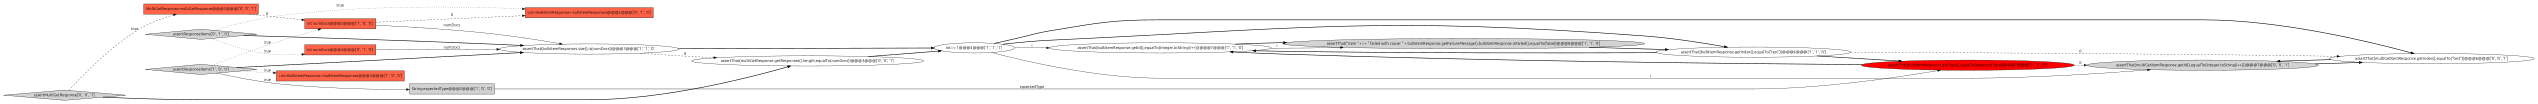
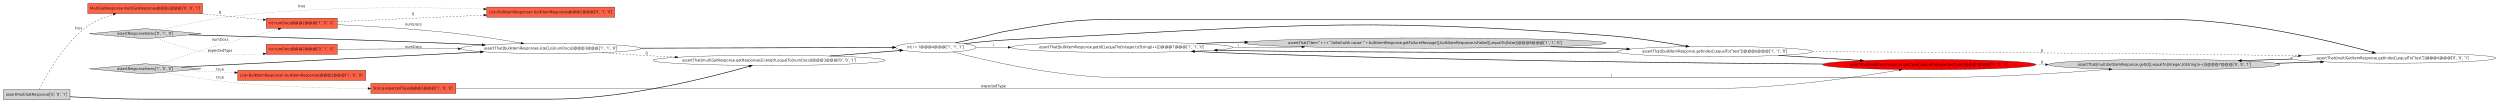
(267, 42) -> (220, 40)
(267, 51) -> (220, 51)
(311, 87) -> (265, 85)
(452, 89) -> (413, 88)
(65, 95) -> (37, 95)
